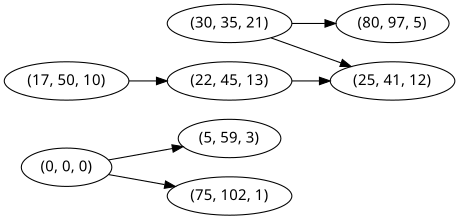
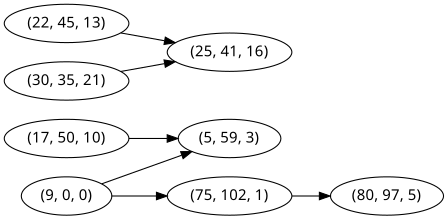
(308, 23) -> (306, 196)
(143, 81) -> (148, 138)
(393, 81) -> (230, 52)
(67, 167) -> (67, 196)
